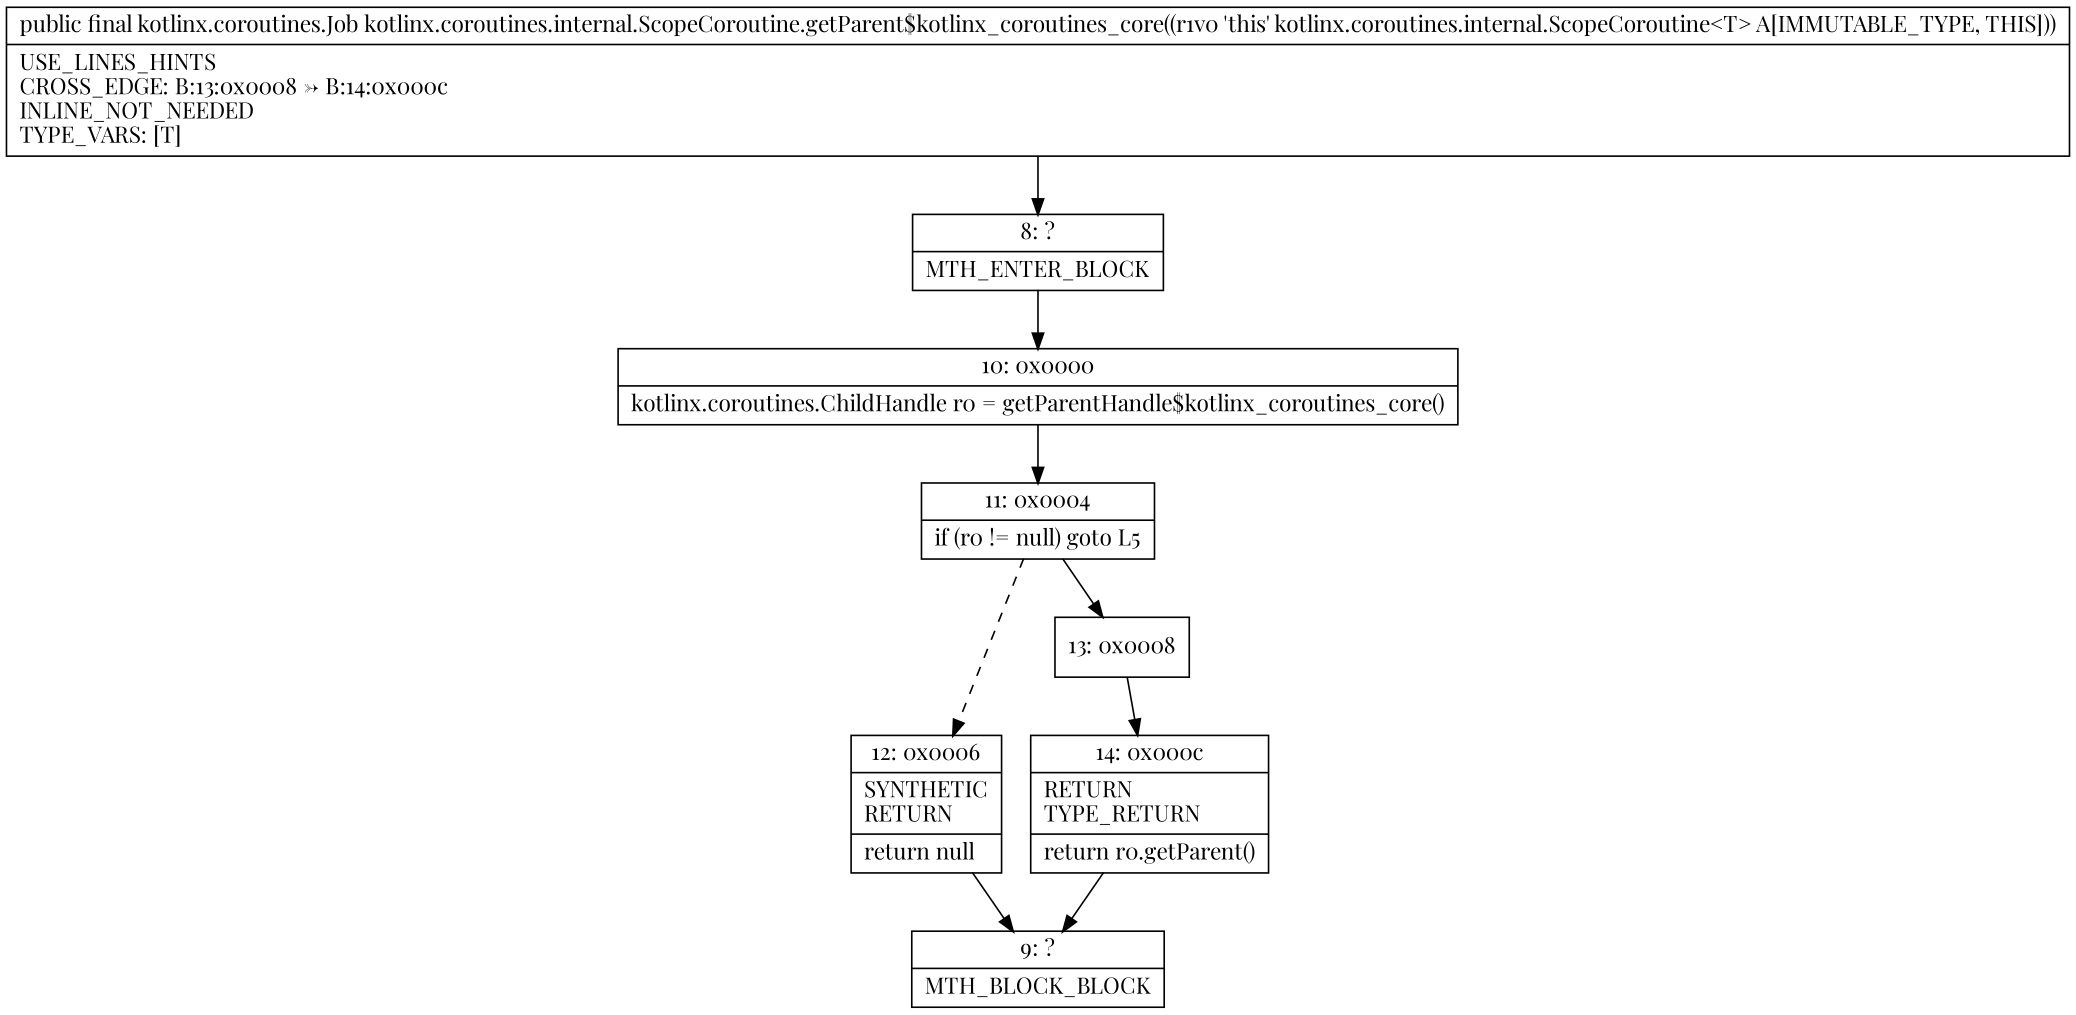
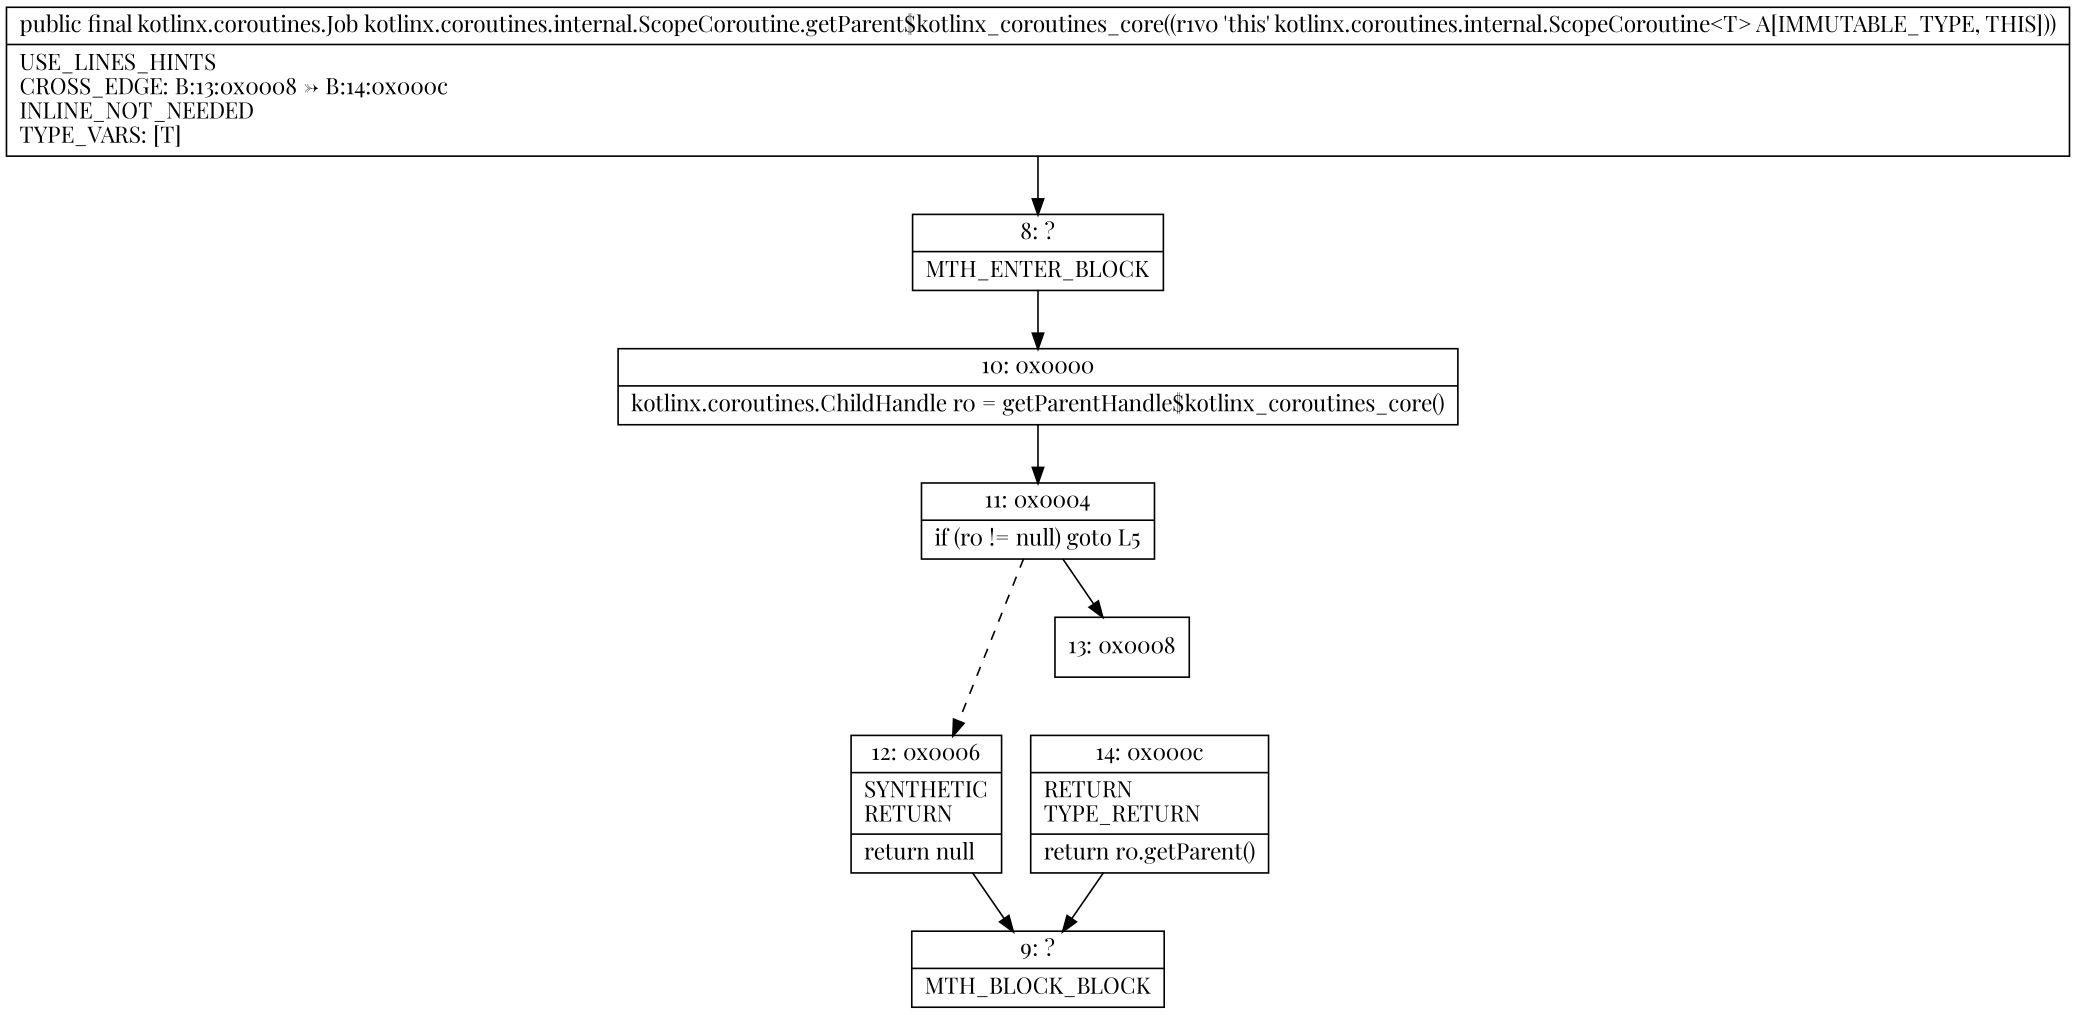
(1131, 698) -> none
